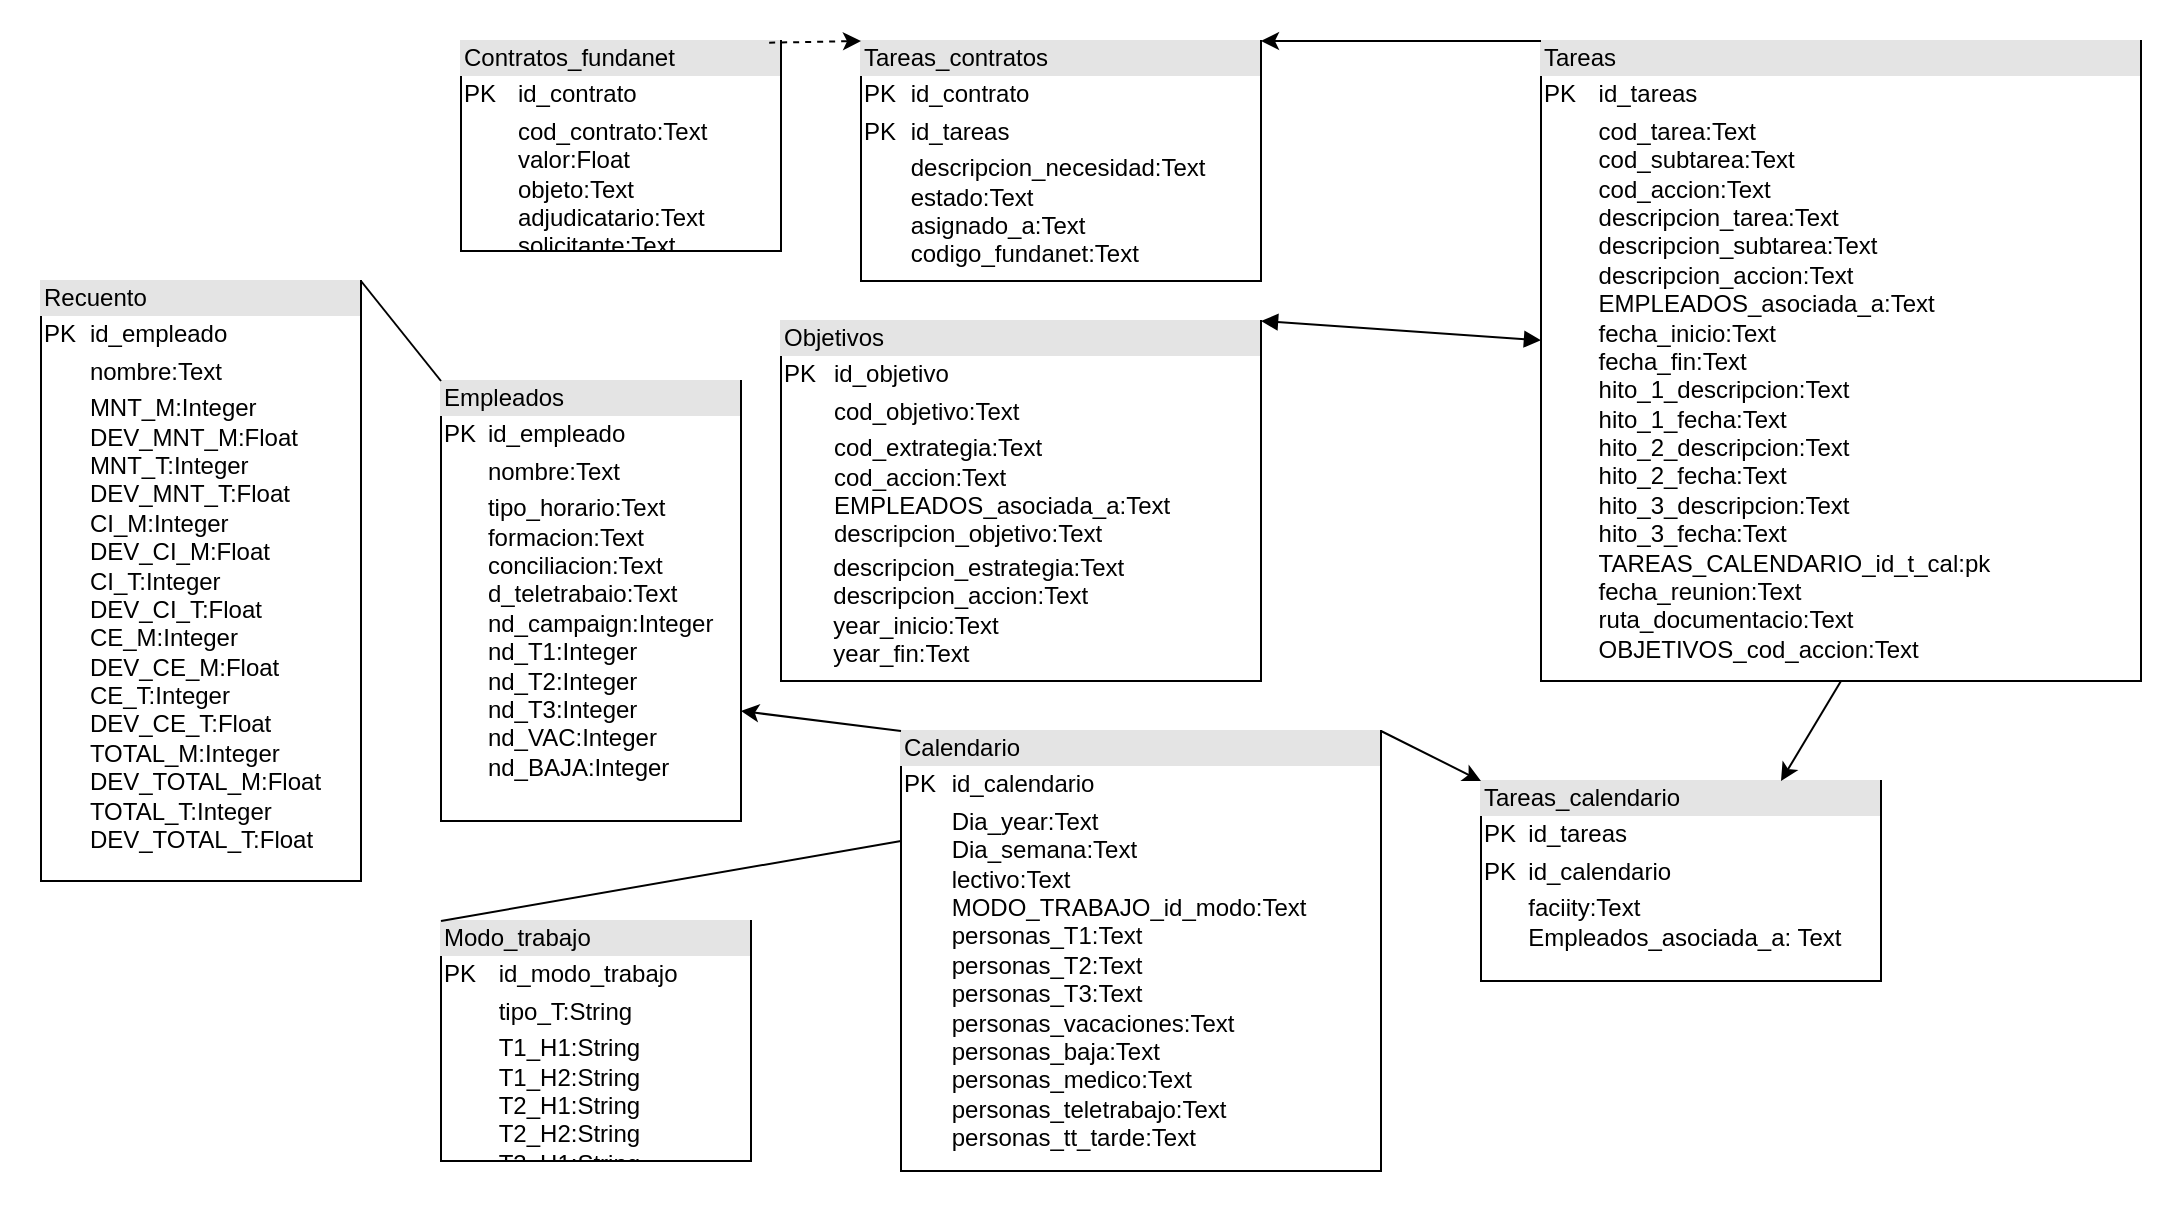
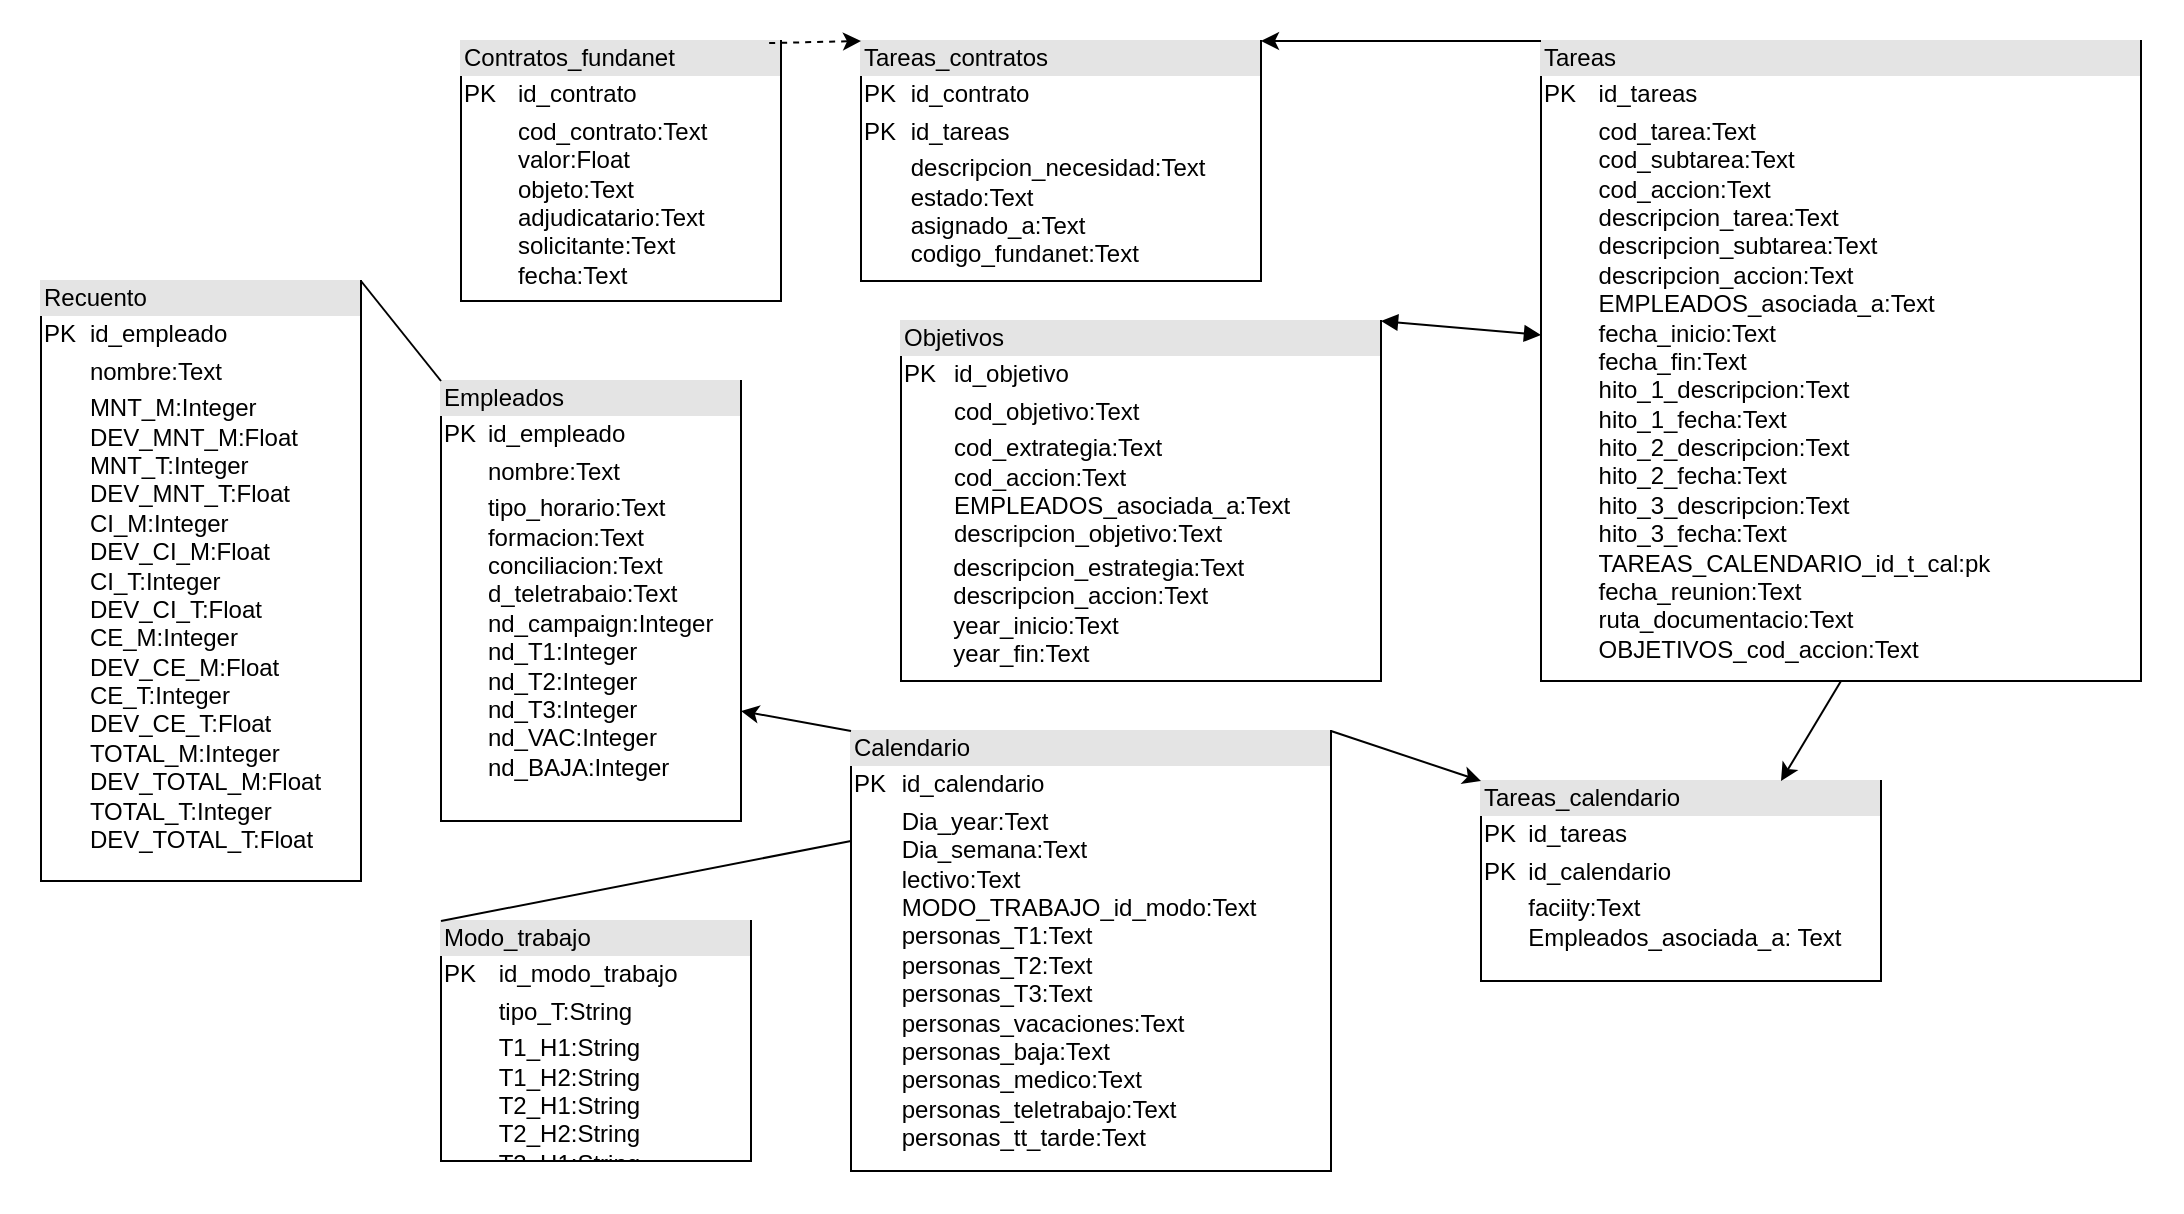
(621, 146) -> (621, 171)
(1021, 501) -> (1141, 501)
(1141, 951) -> (1091, 951)
